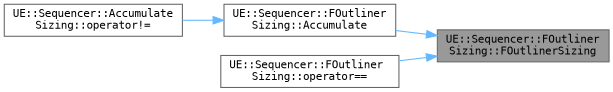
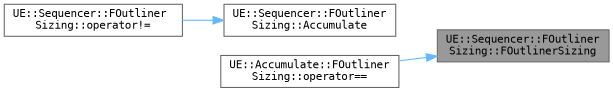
(93, 20) -> (93, 20)
(411, 32) -> none
(310, 71) -> (310, 71)
